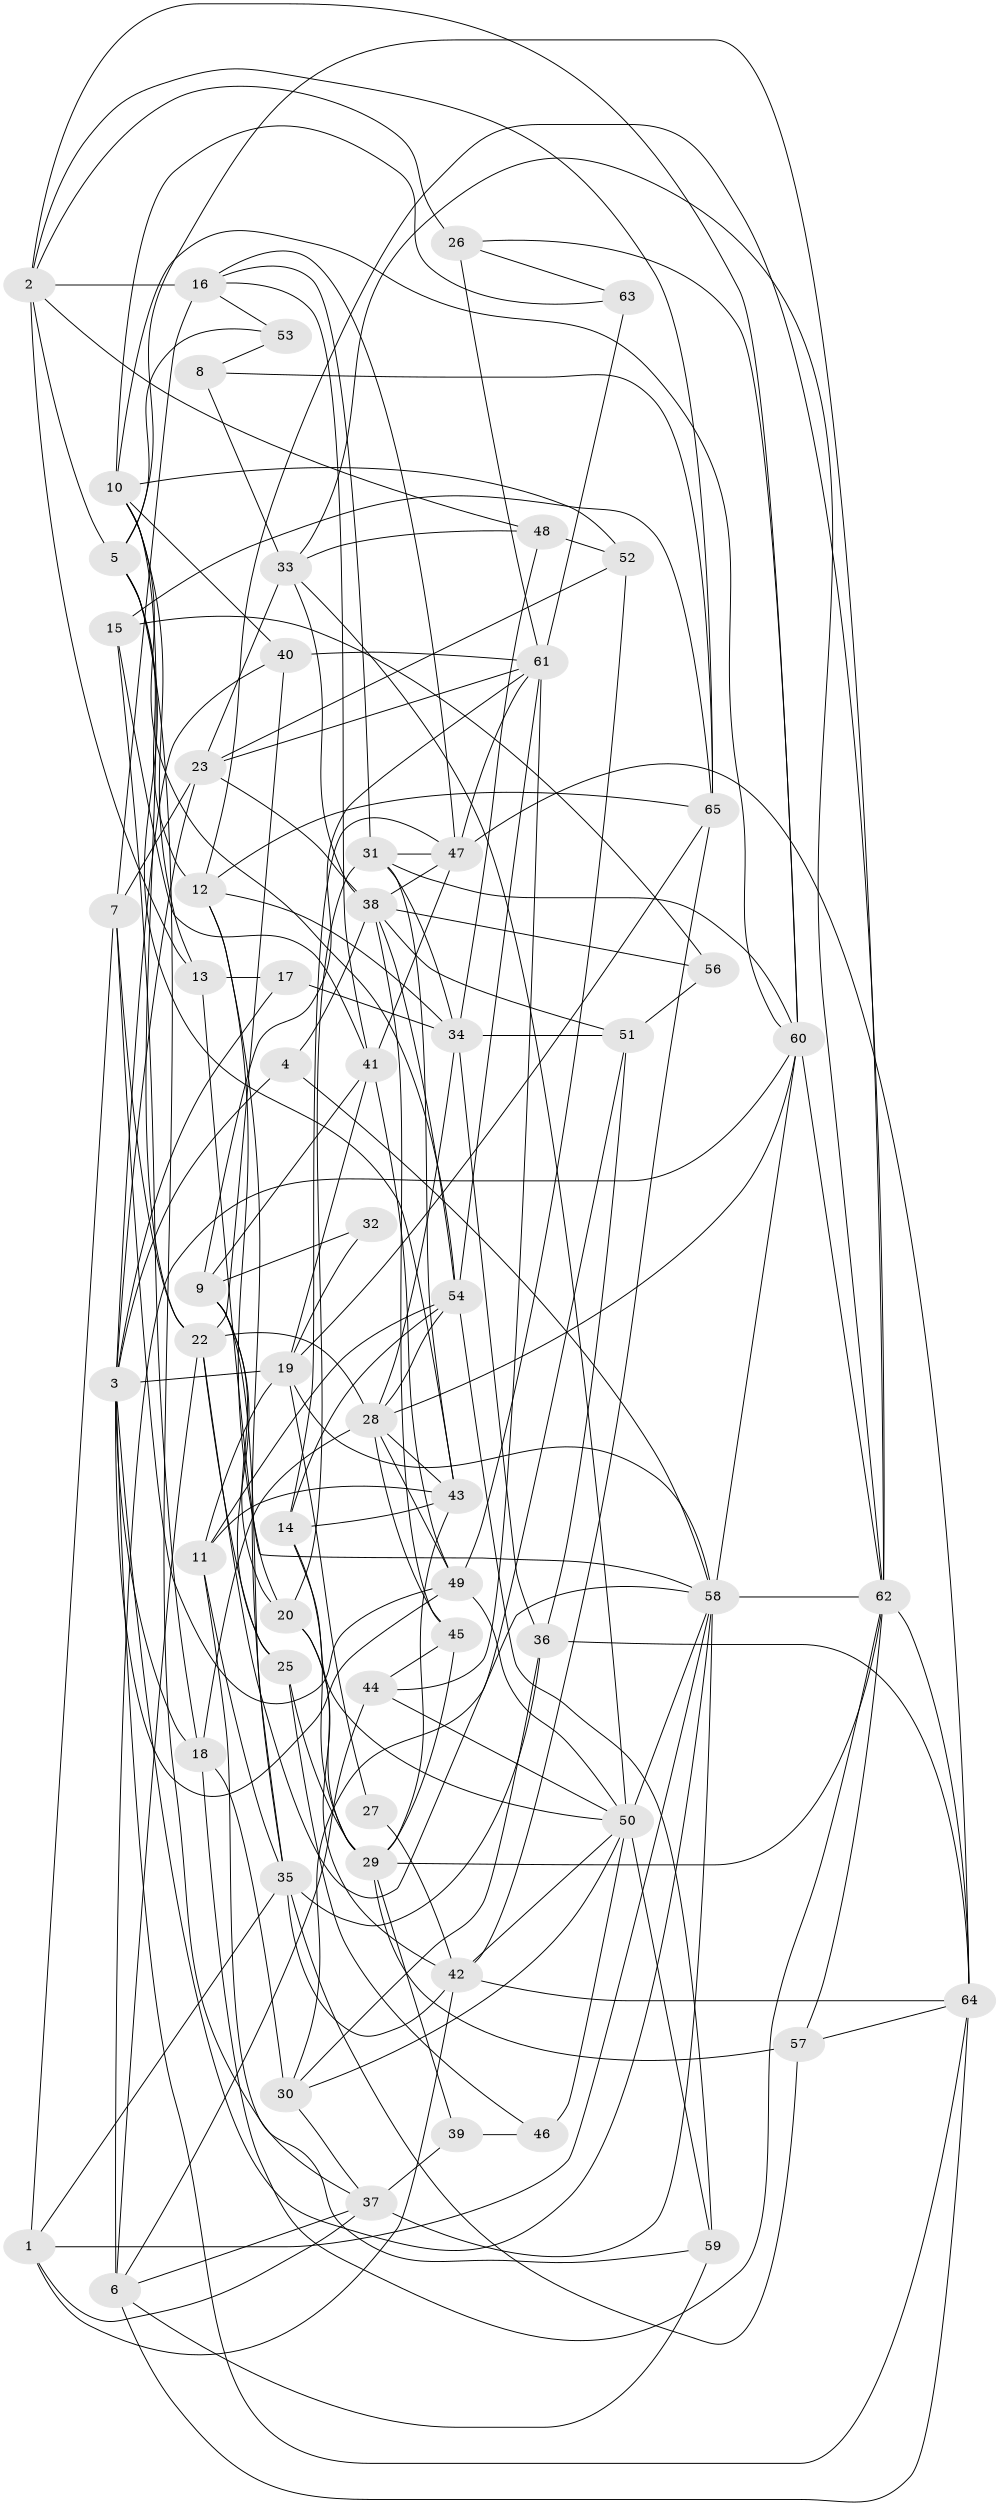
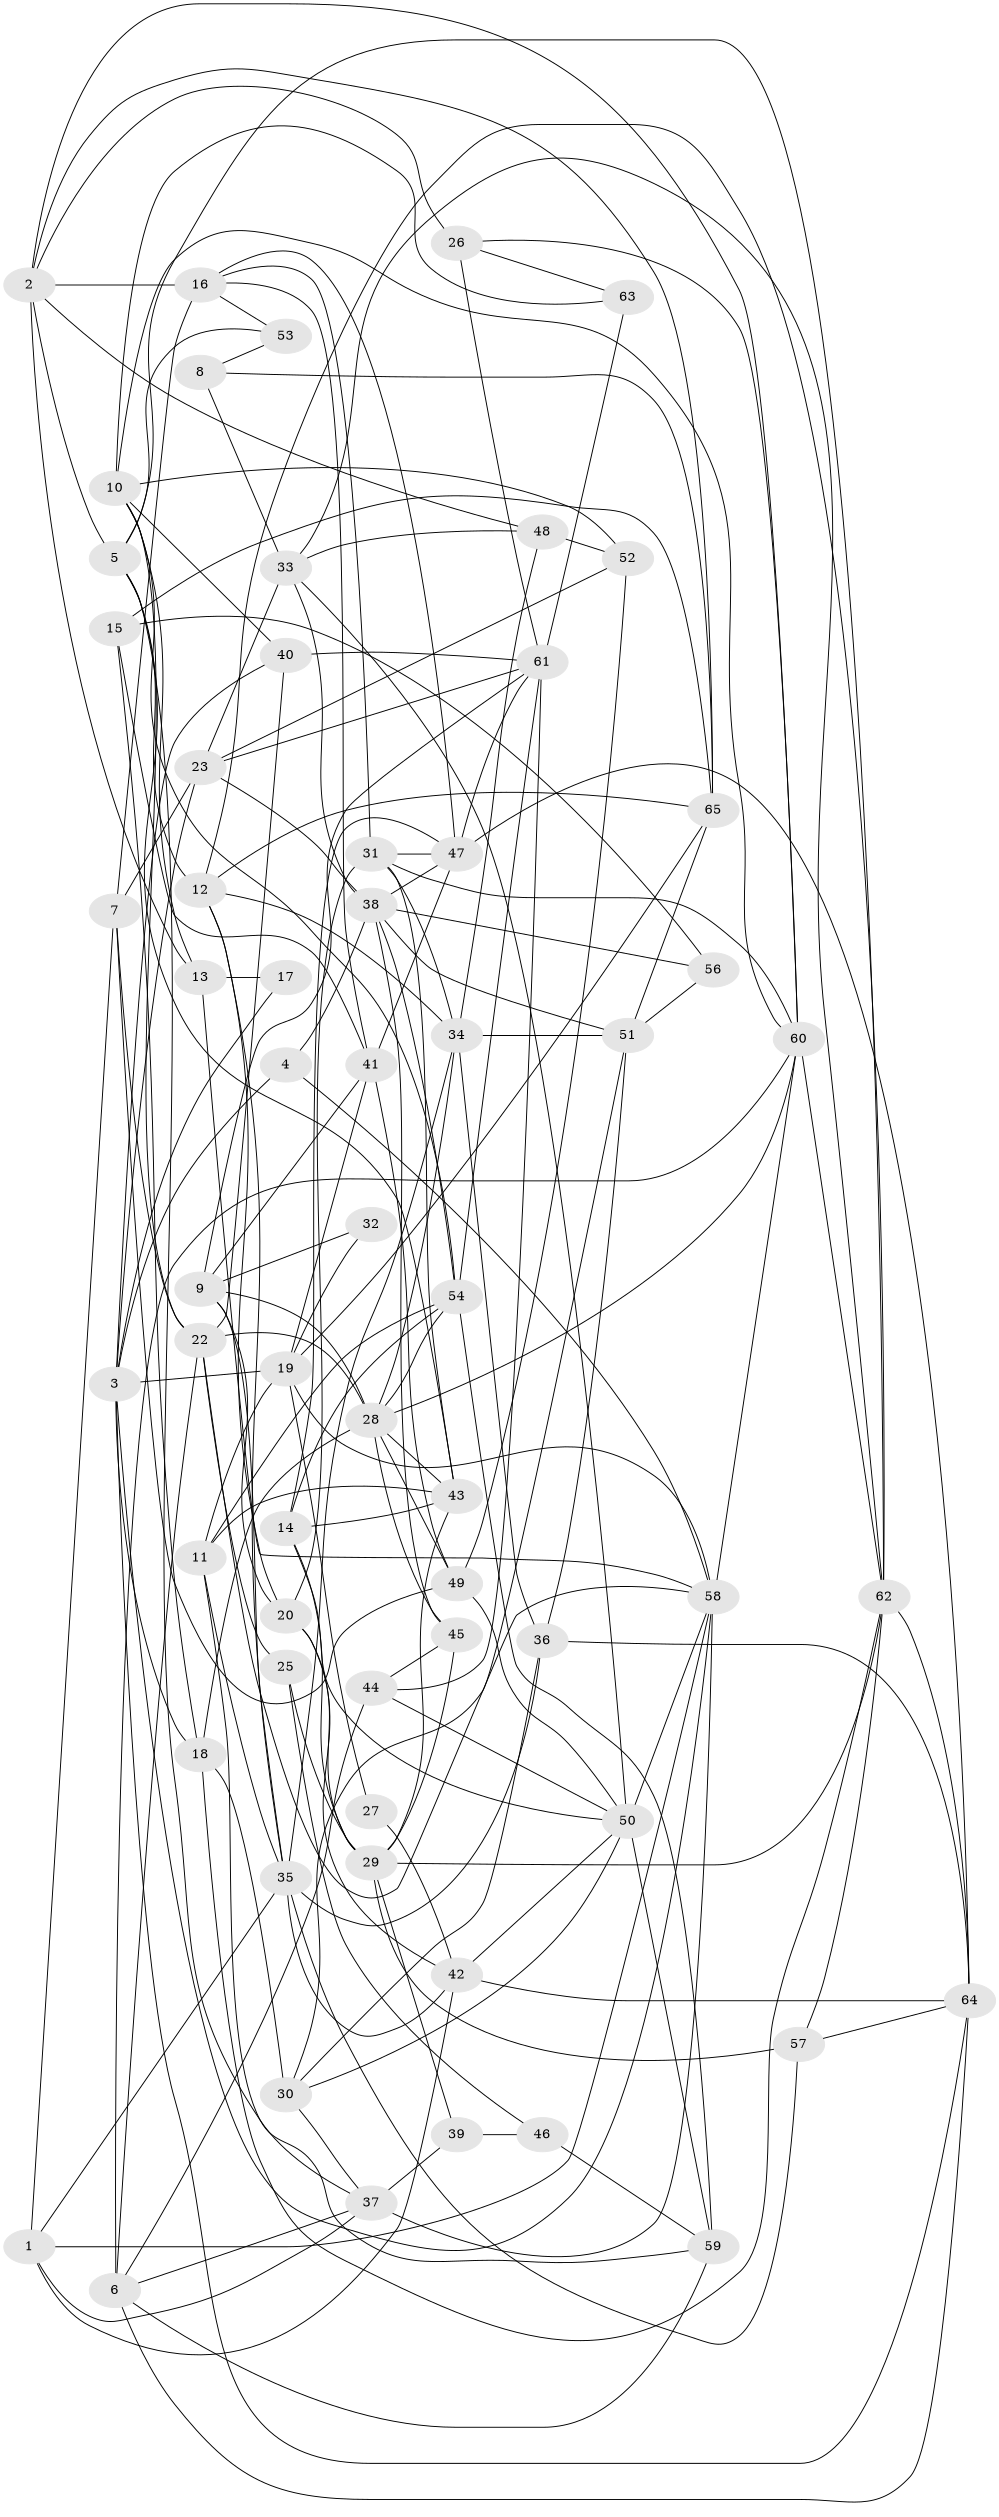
(371, 1007) -> (335, 1449)
(615, 1431) -> (669, 928)
(238, 1533) -> (293, 1313)
(799, 1597) -> none
(164, 1765) -> none
(595, 1981) -> (628, 2191)
